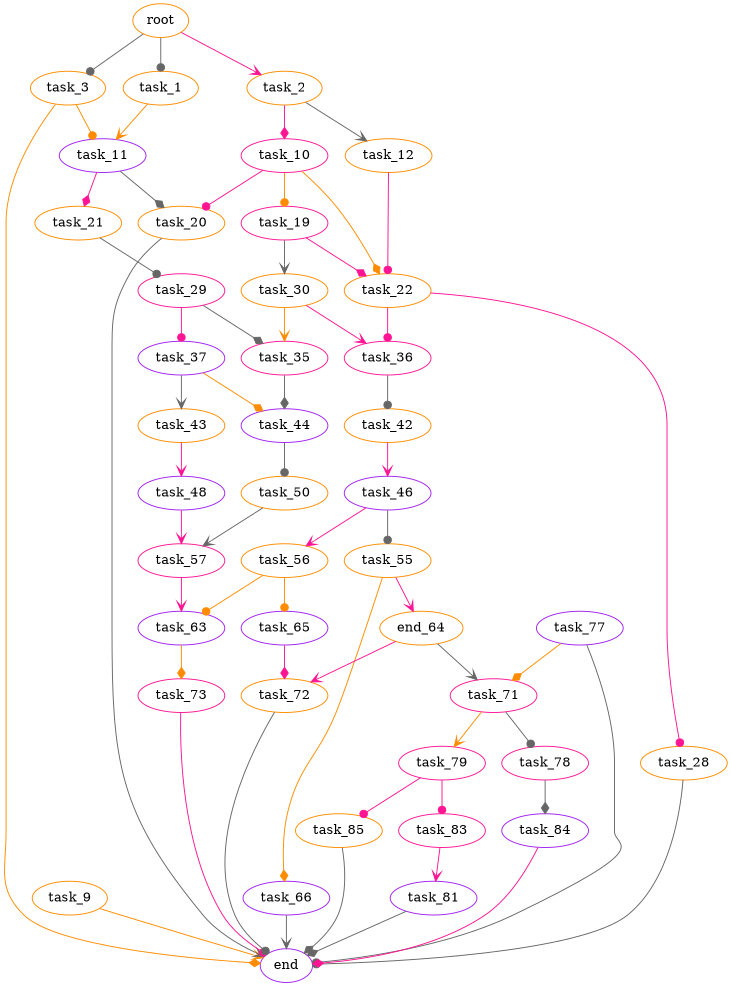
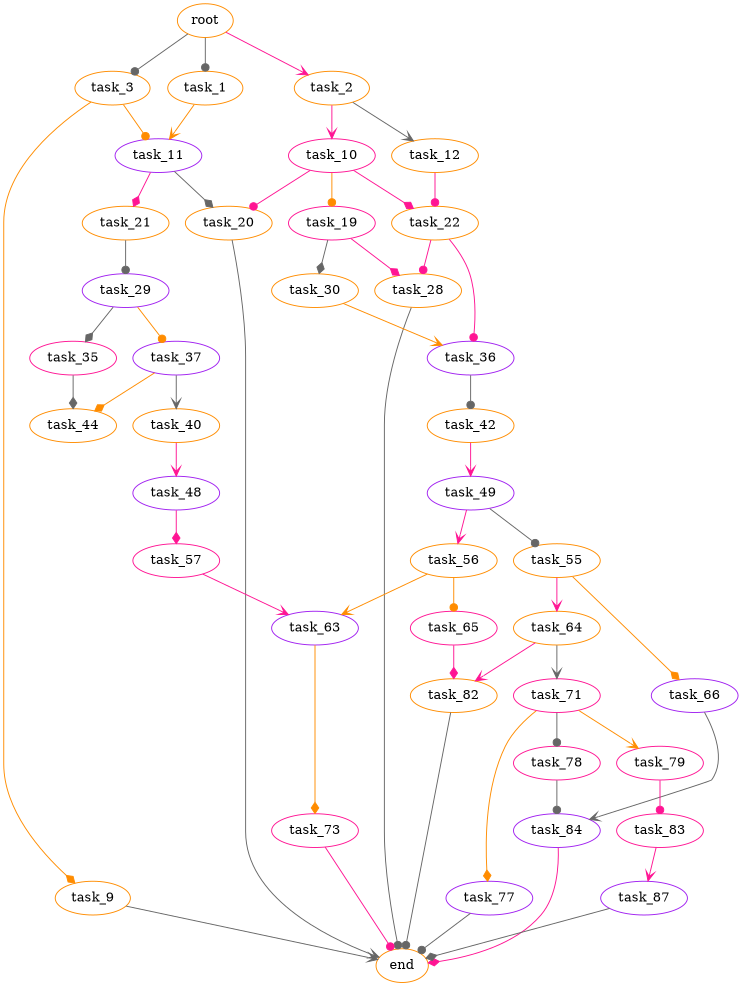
(285, 116) -> (332, 117)
(342, 214) -> (379, 186)
(285, 252) -> (325, 251)
(331, 254) -> (371, 253)
(181, 291) -> (126, 291)
(285, 320) -> none
(181, 321) -> (149, 321)
(332, 322) -> (388, 323)
(388, 358) -> (471, 358)
(181, 426) -> (176, 426)
(285, 426) -> (73, 426)
(285, 493) -> none
(388, 493) -> (471, 493)
(181, 522) -> (176, 521)
(236, 592) -> (391, 591)
(6, 623) -> (4, 482)
(285, 628) -> (454, 628)
(421, 628) -> (557, 628)
(541, 658) -> (493, 783)
(285, 696) -> (454, 696)
(545, 791) -> (557, 793)
(339, 831) -> none
(434, 898) -> (644, 898)
(286, 927) -> (689, 788)
(177, 932) -> (247, 932)
(286, 966) -> (402, 966)
